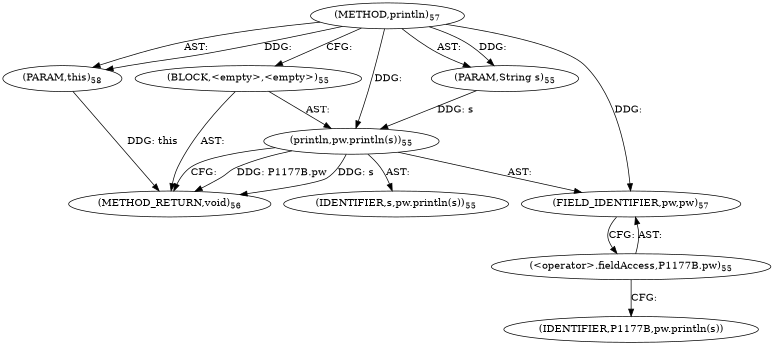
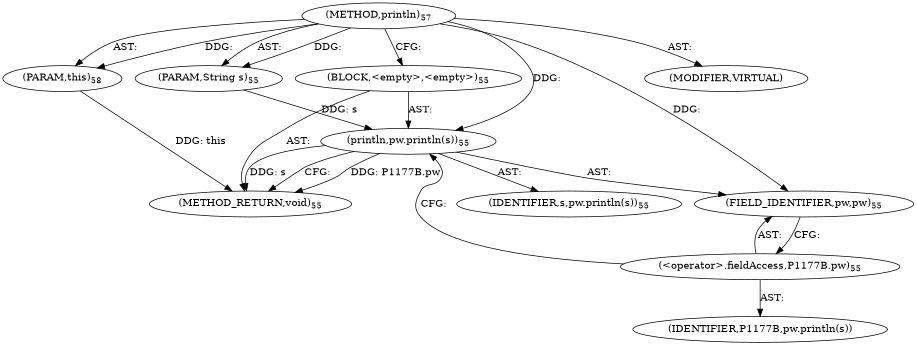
none -> (726, 79)
(236, 203) -> (317, 203)
(704, 203) -> (877, 203)
none -> (482, 246)
(646, 298) -> (774, 298)
